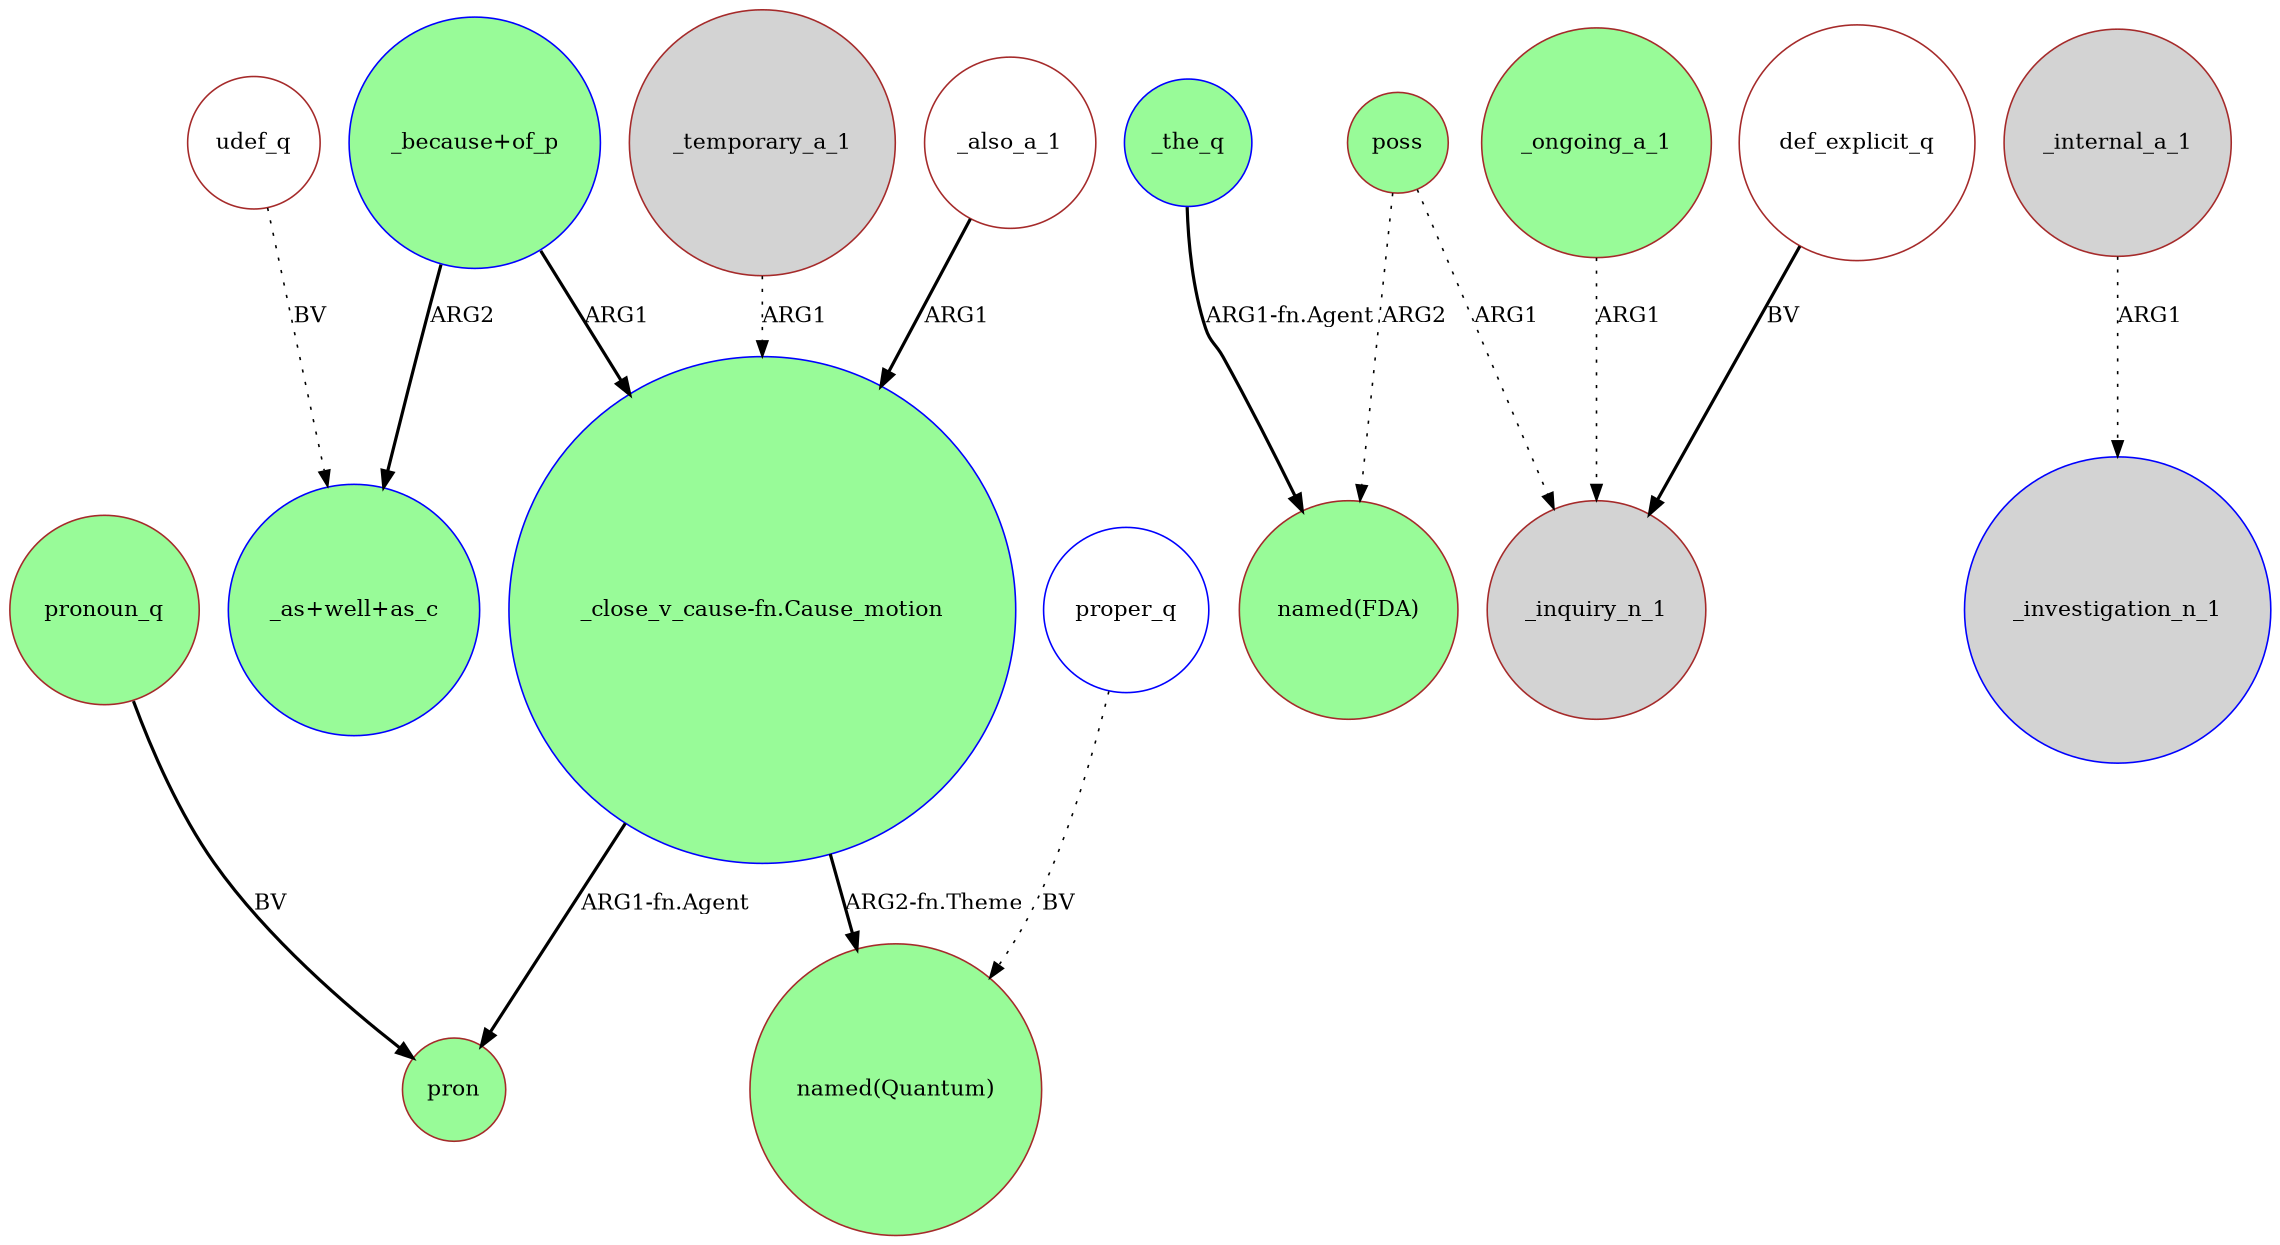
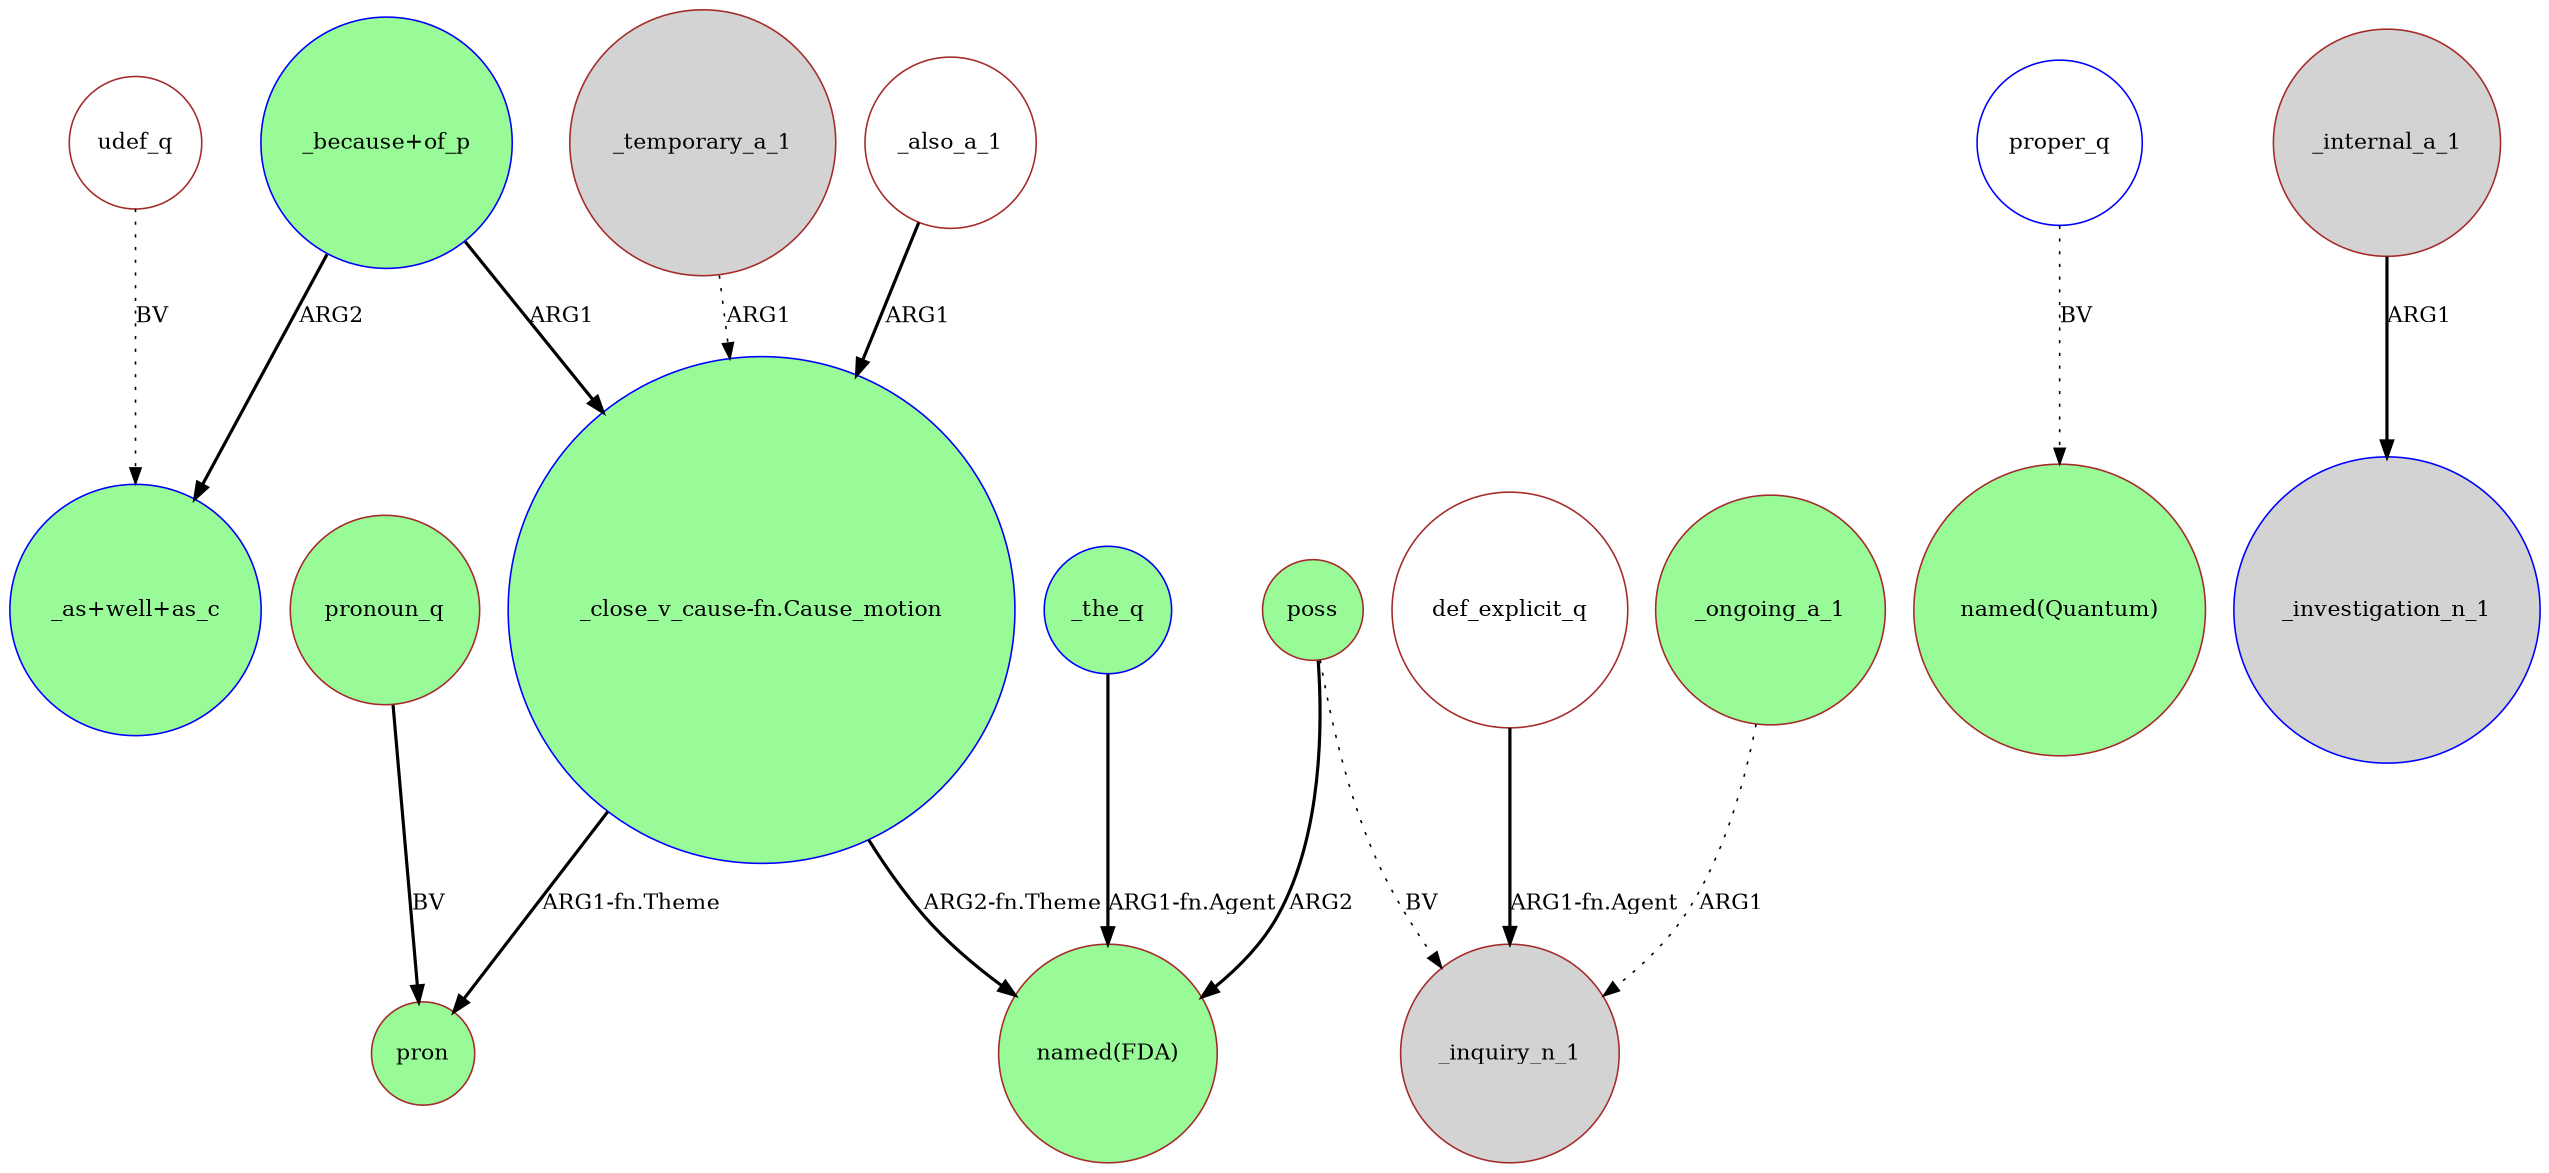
(1507, 316) -> (1422, 904)
(1783, 316) -> (1594, 904)
(1377, 339) -> (1306, 838)
(2118, 349) -> (2387, 349)
(841, 894) -> (927, 920)
(665, 904) -> (631, 904)
